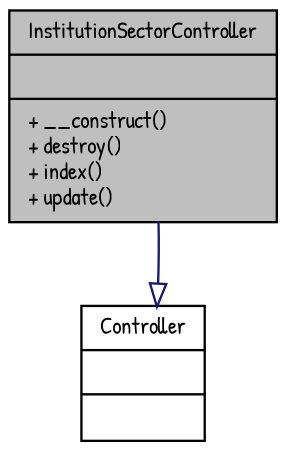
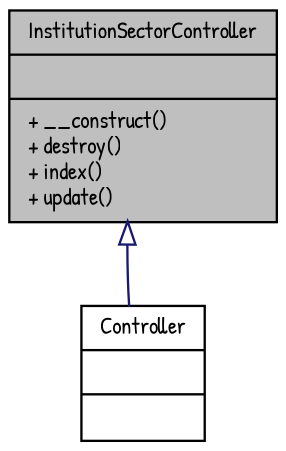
(159, 252) -> (128, 276)
